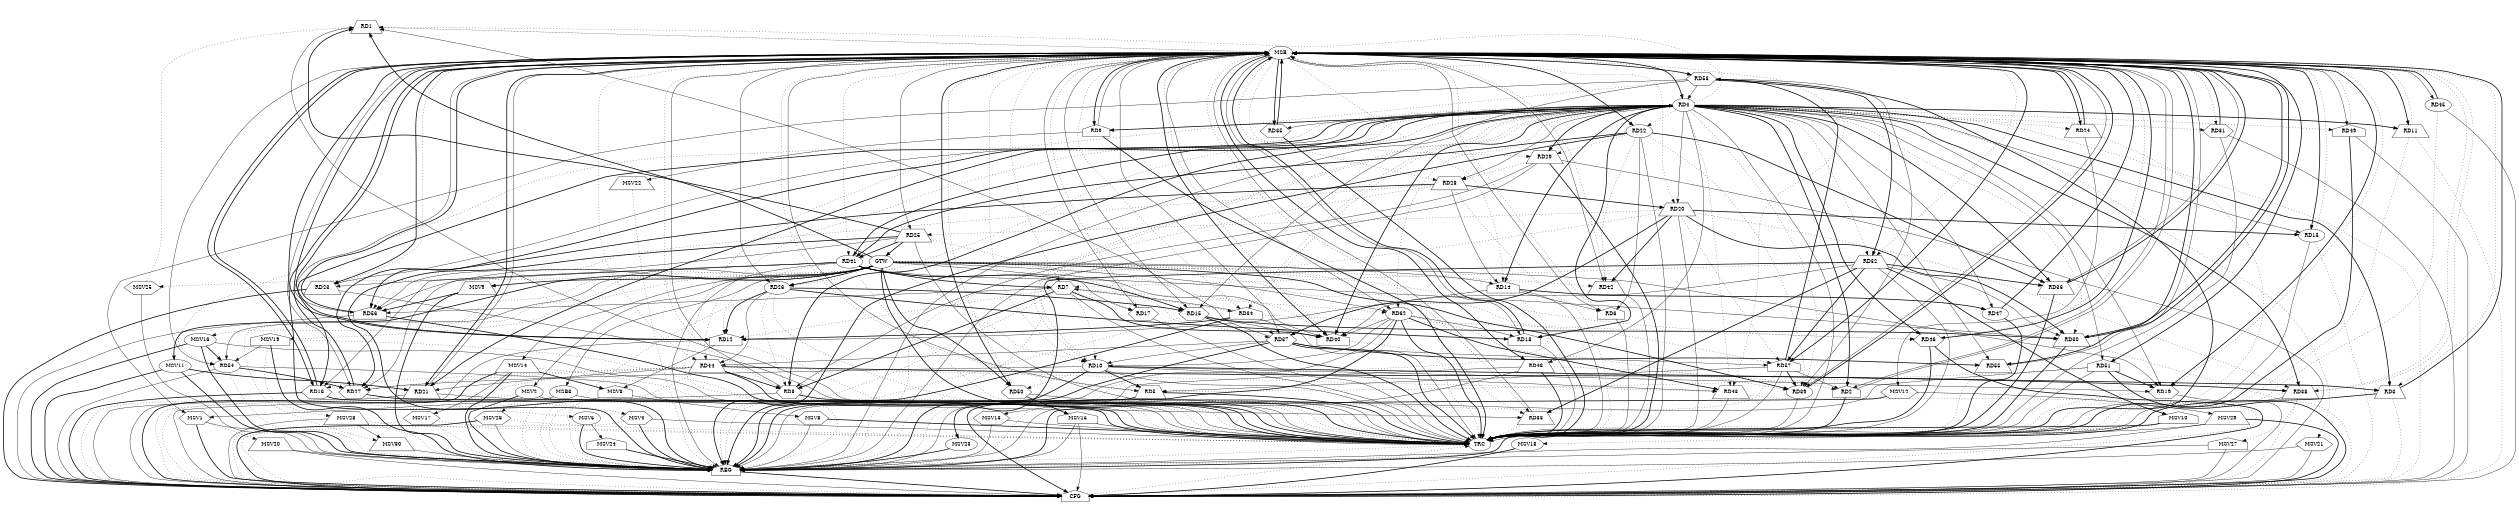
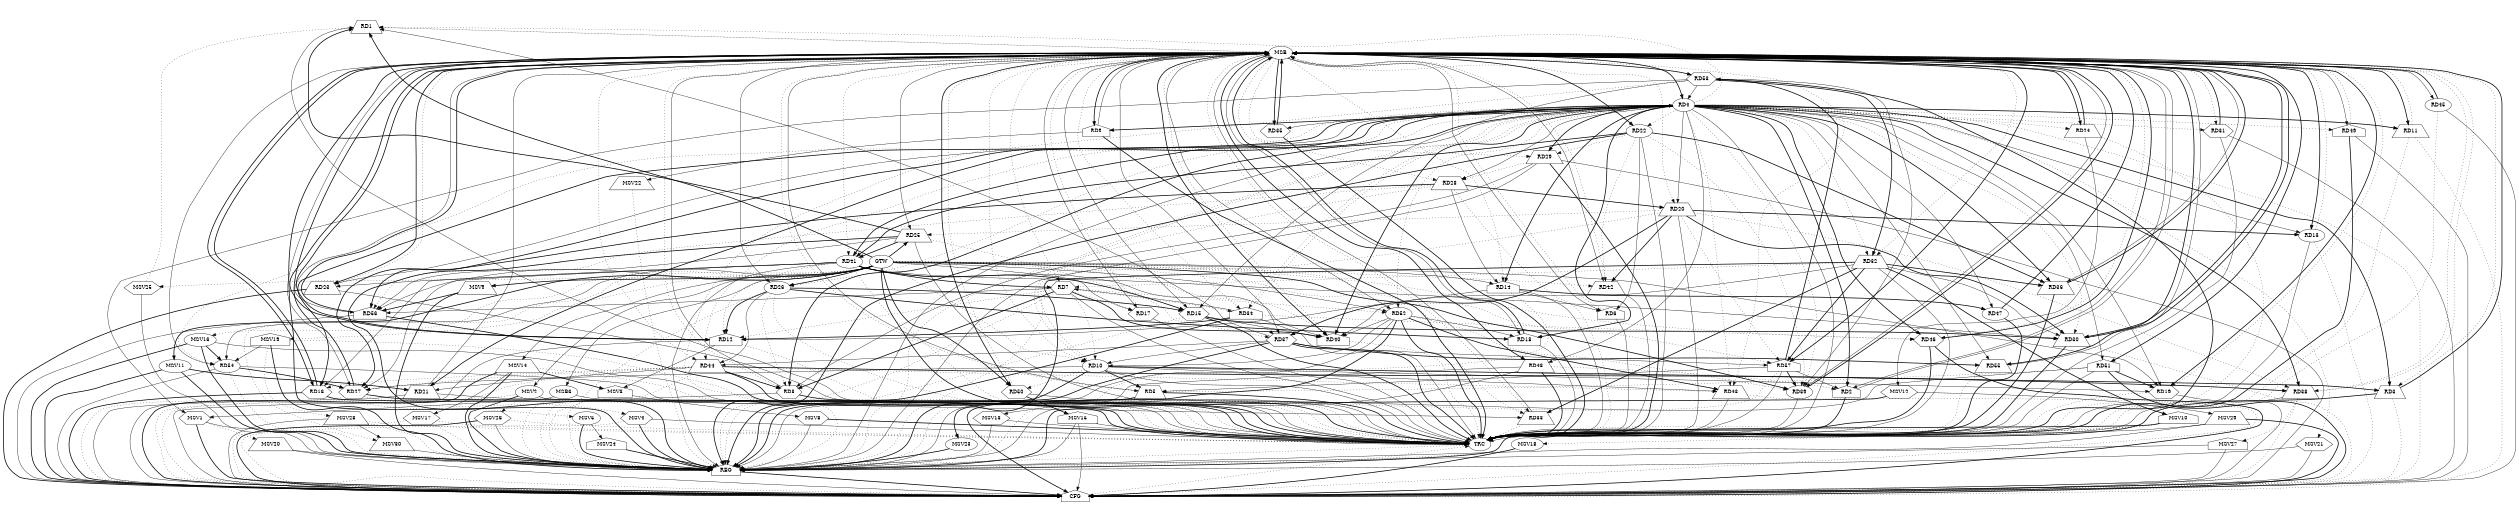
(513, 85) -> none
(896, 248) -> (897, 251)
(1399, 314) -> (1399, 314)
